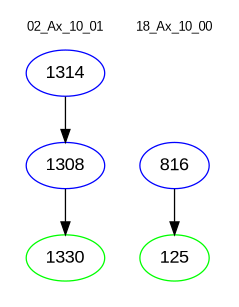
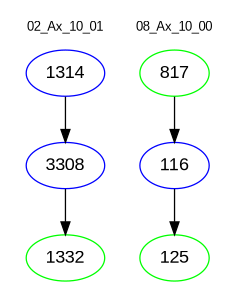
(175, 28) -> (175, 28)
none -> (175, 73)
(65, 166) -> (65, 166)
(175, 166) -> (175, 166)
(65, 258) -> (65, 258)
